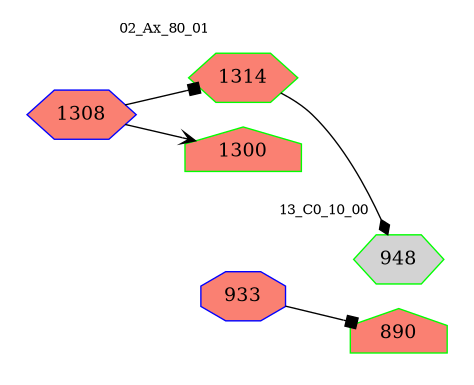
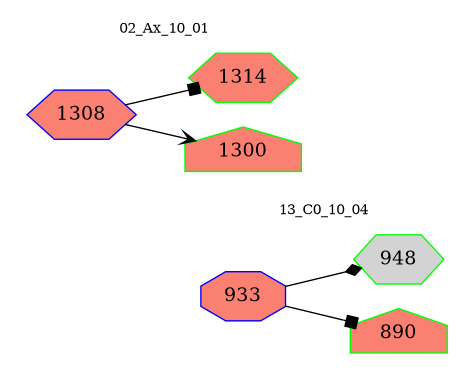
(164, 29) -> (164, 29)
(340, 148) -> (315, 279)
(324, 211) -> (324, 211)
